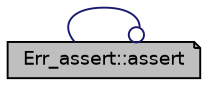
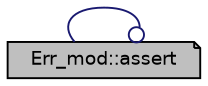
(104, 60) -> (104, 60)
